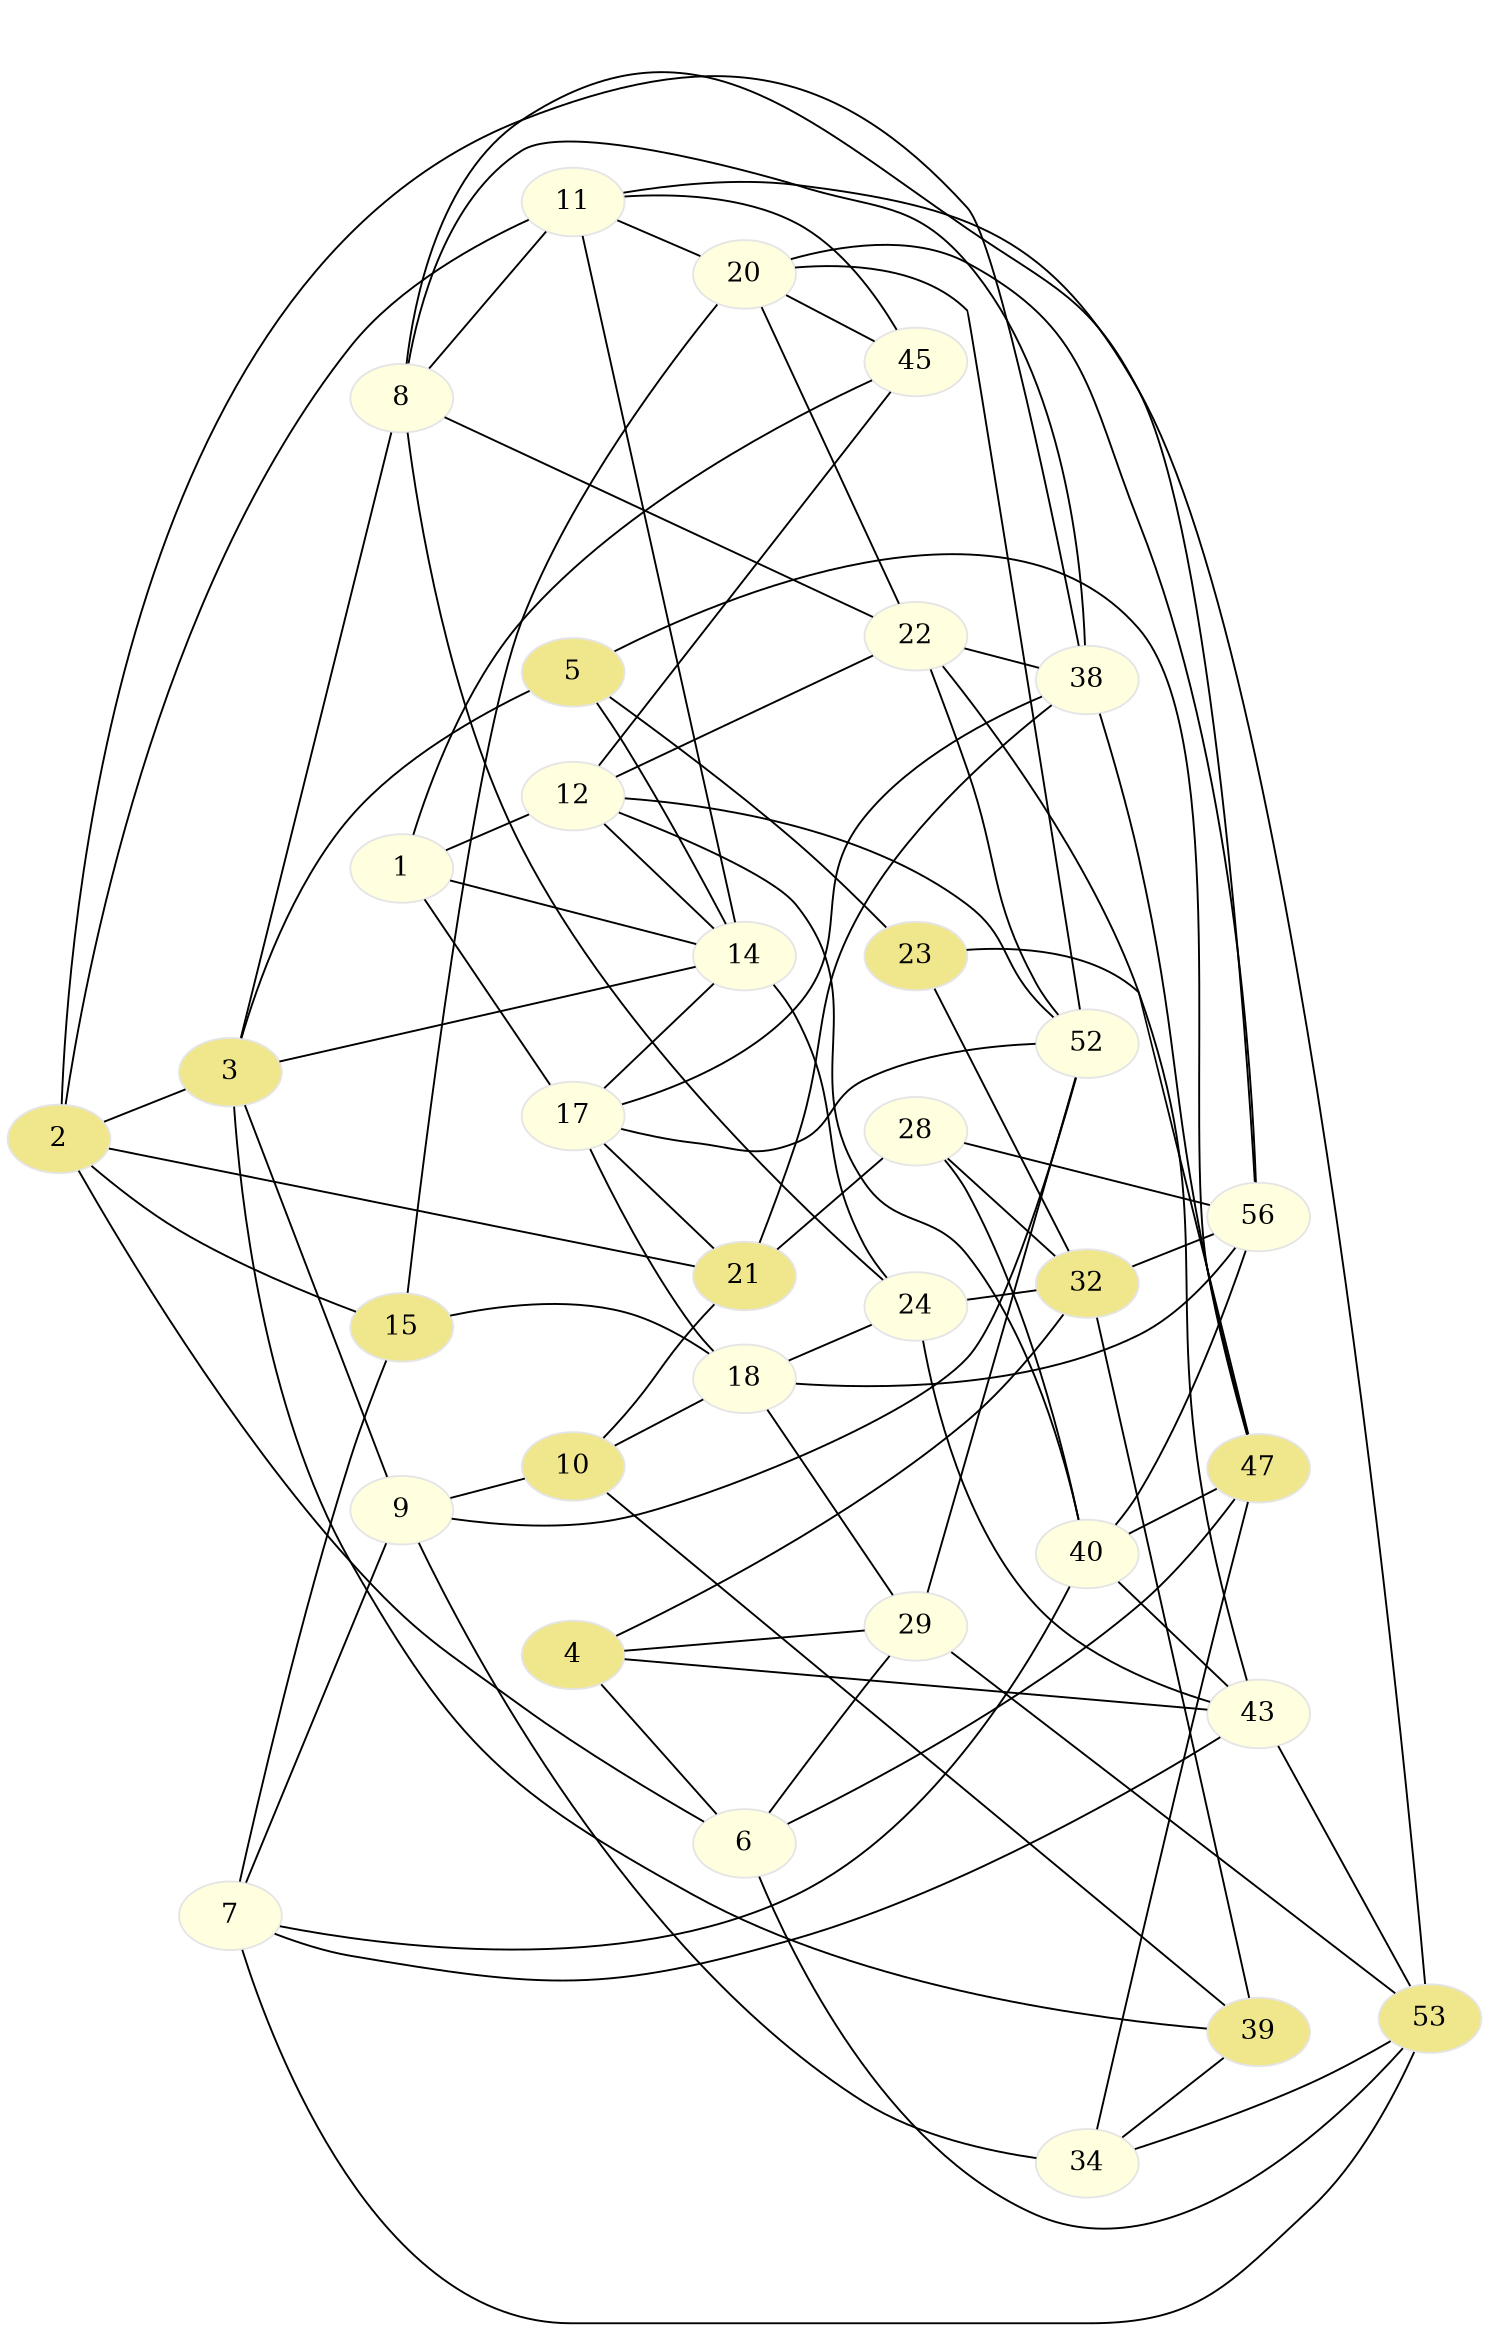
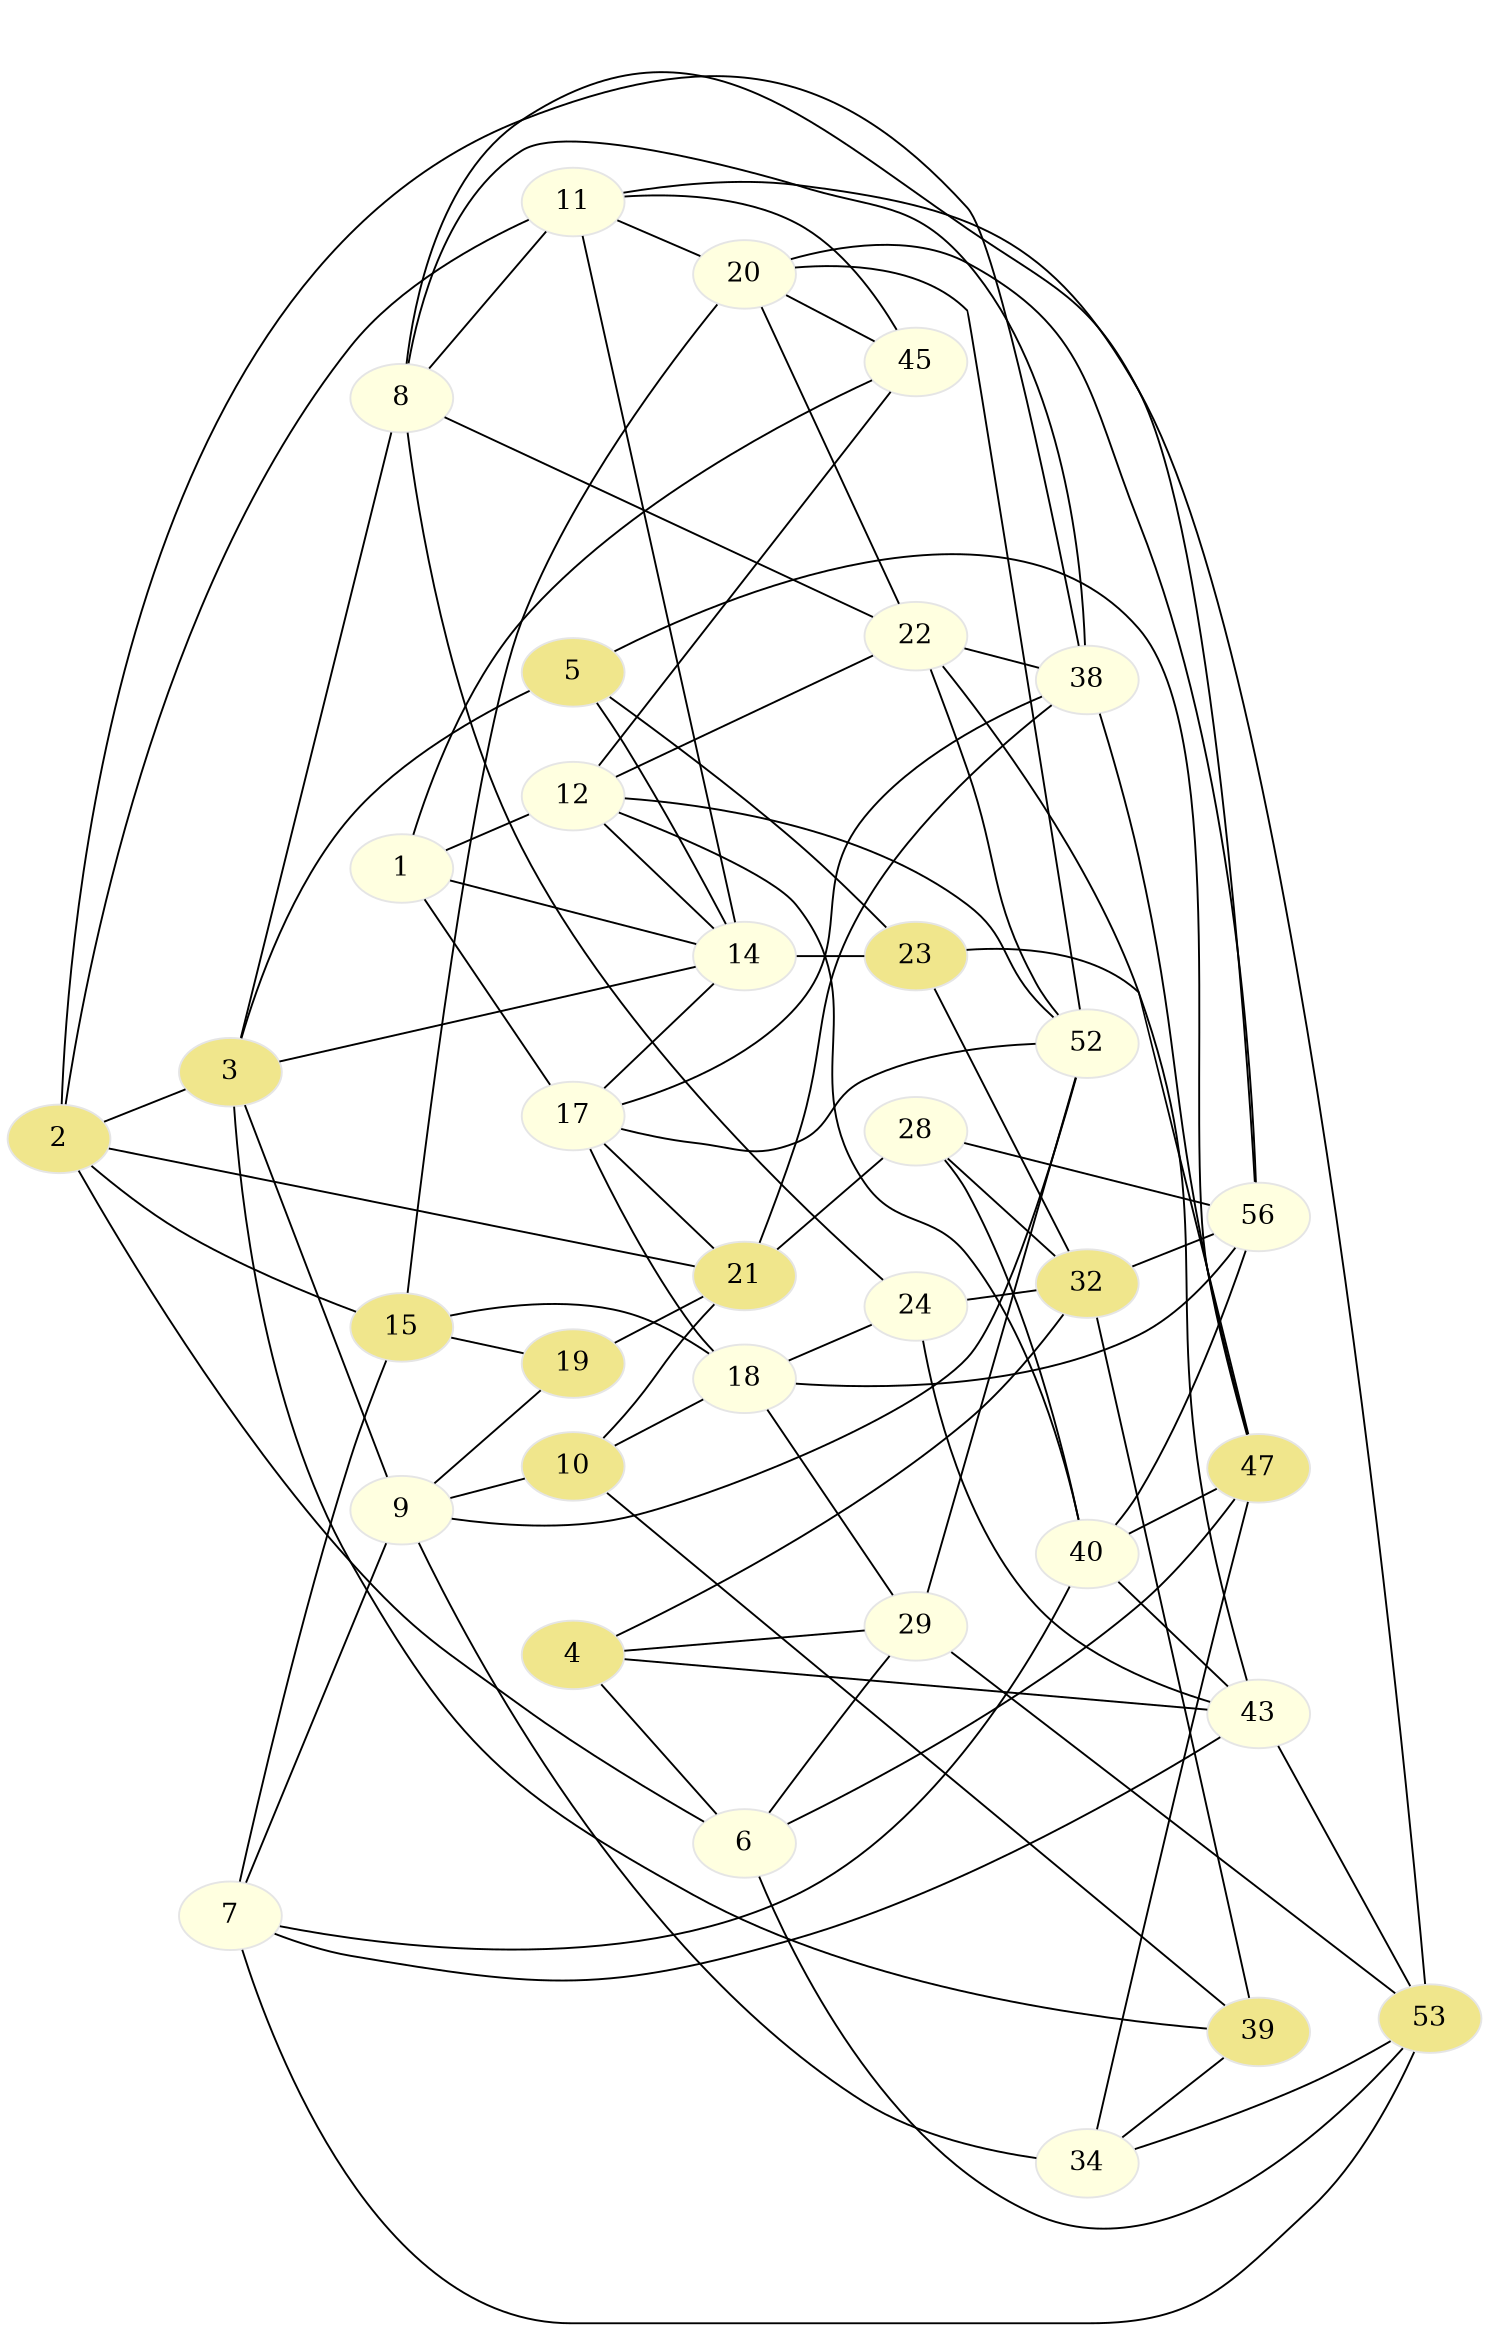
(833, 1147) -> (831, 956)
none -> (573, 1364)
